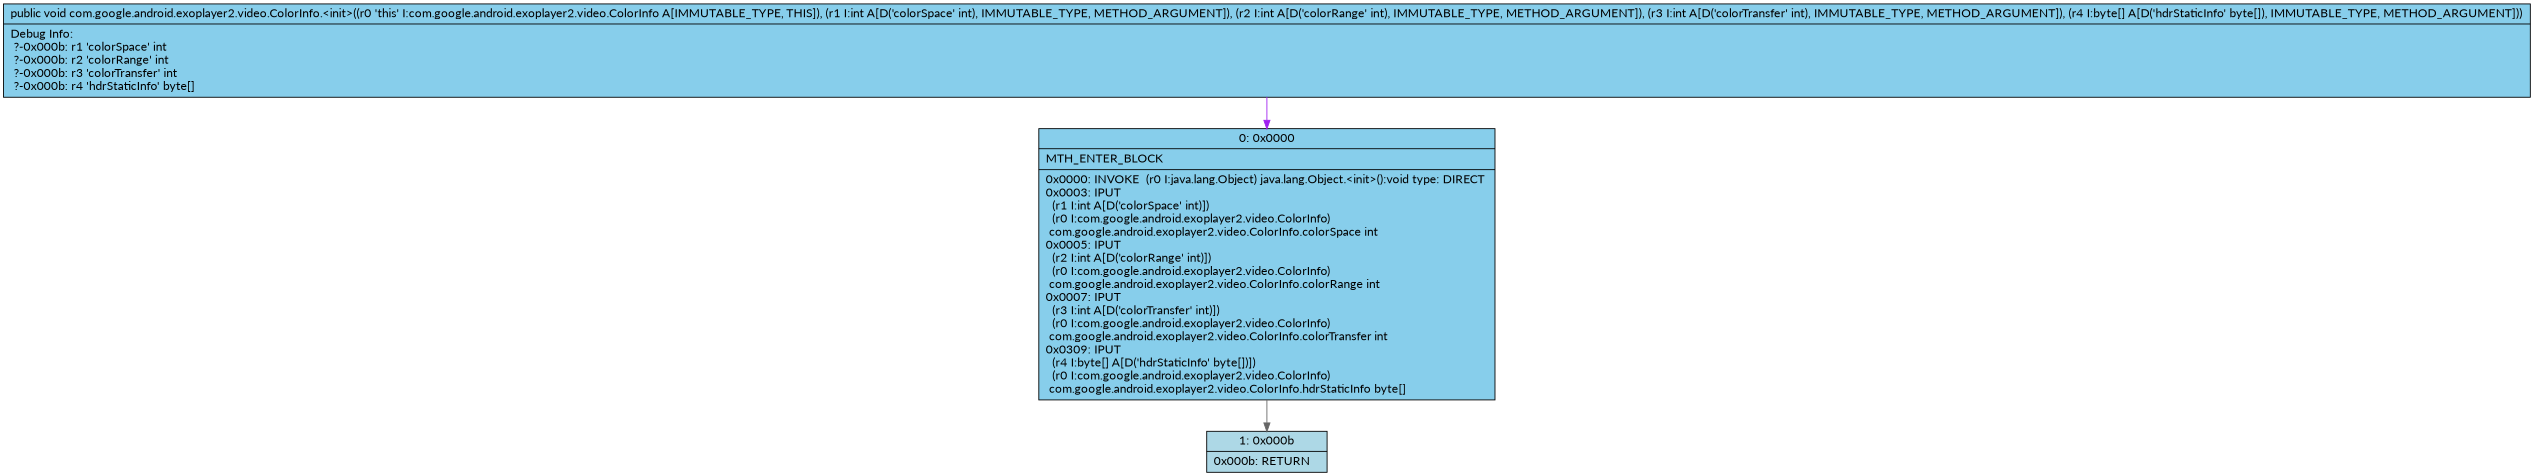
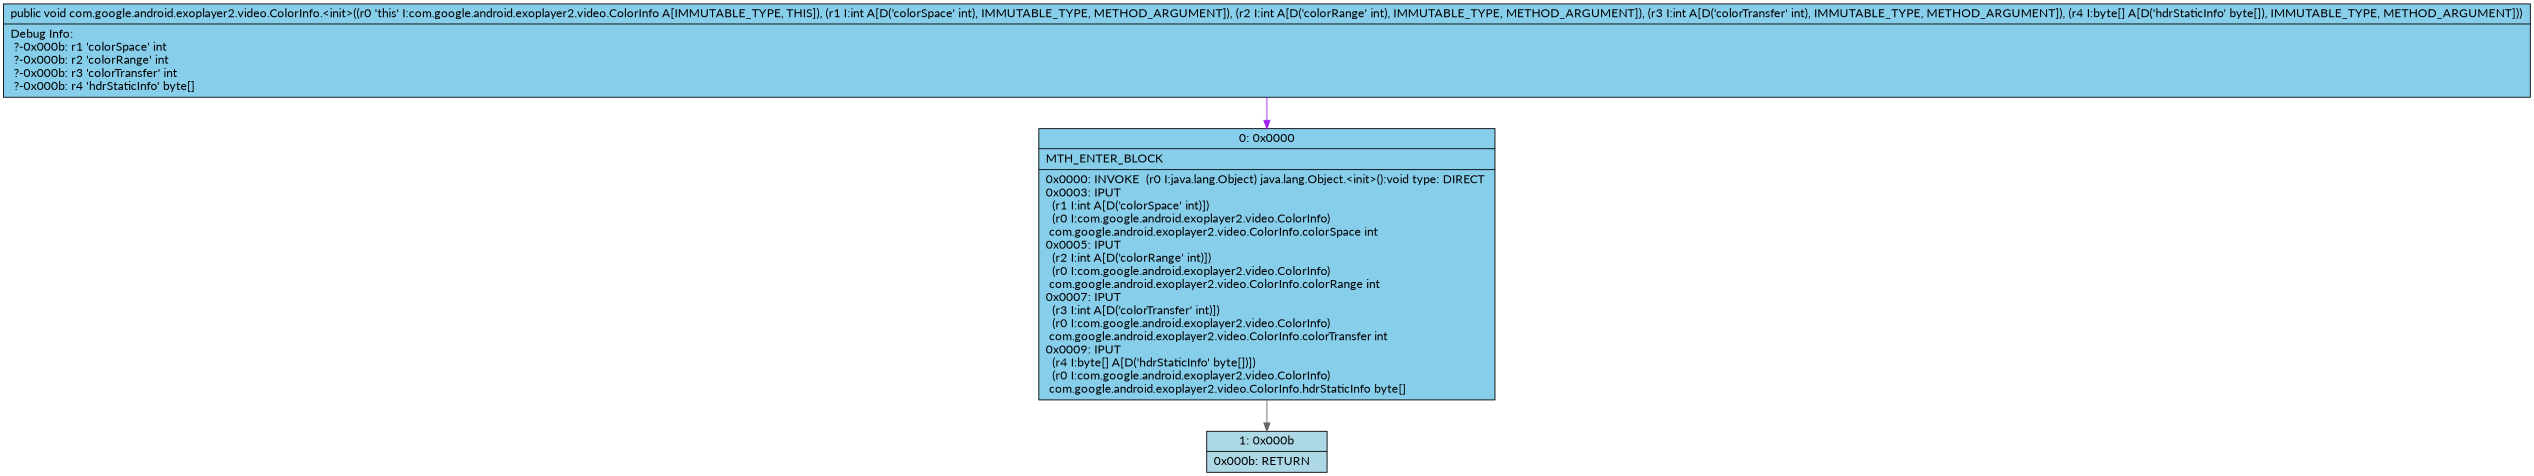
(1087, 350) -> (1087, 350)
